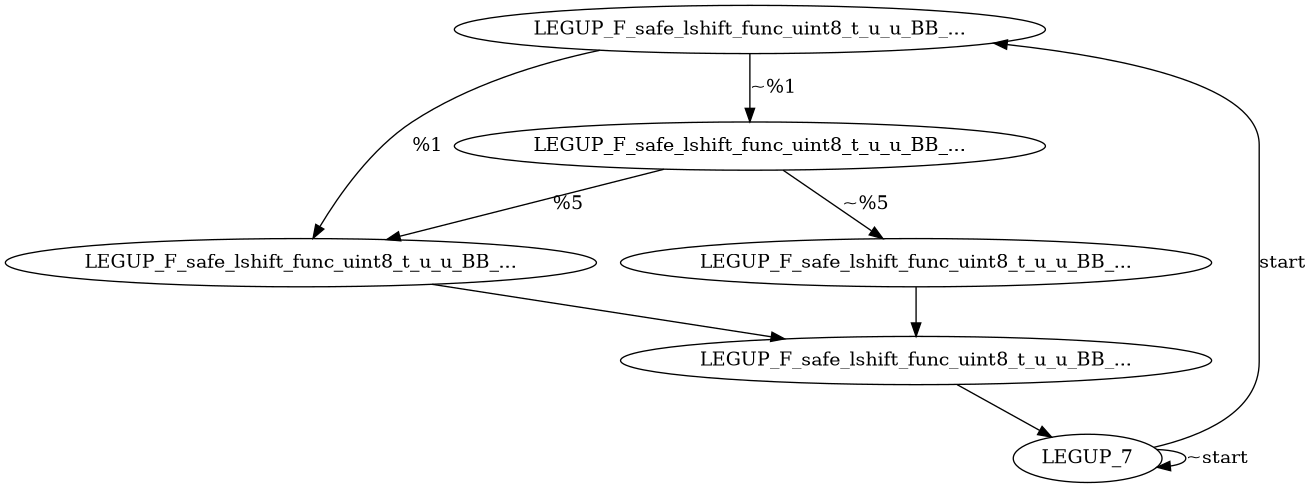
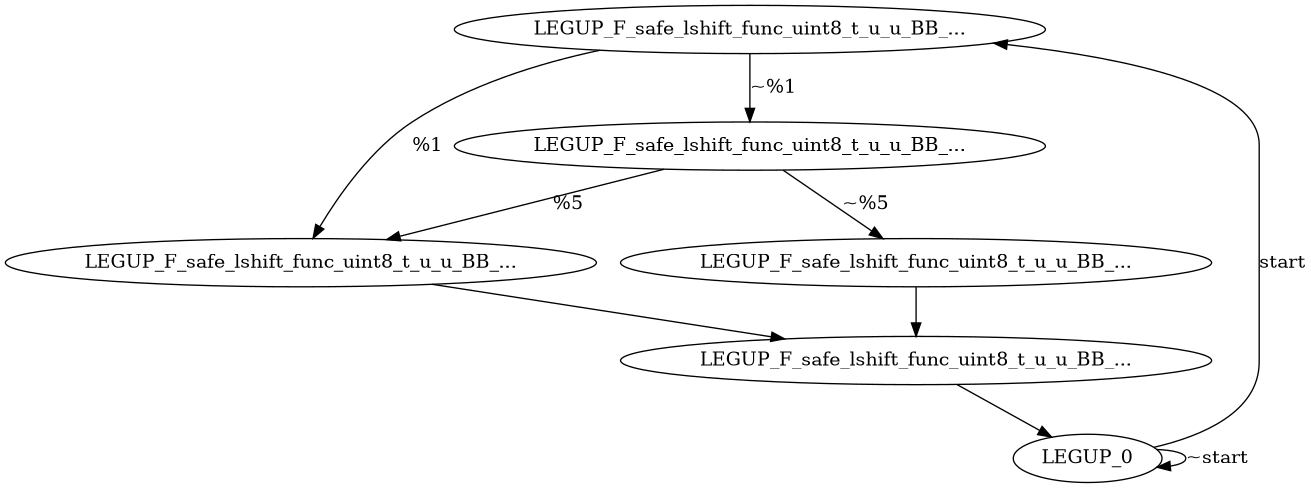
(1088, 458) -> (1088, 458)
